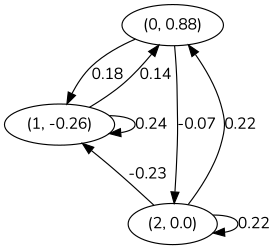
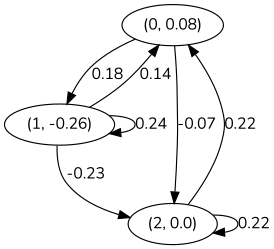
(173, 25) -> (173, 25)
(123, 177) -> (74, 191)
